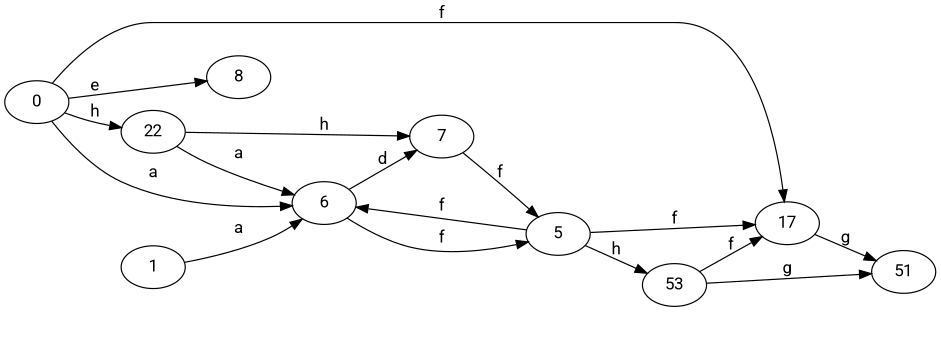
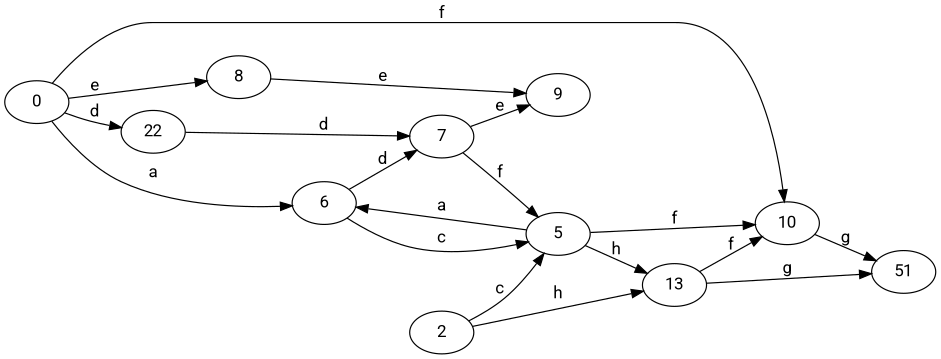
none -> (558, 95)
(95, 112) -> (95, 112)
(324, 125) -> (324, 125)
(228, 172) -> none
(442, 206) -> (442, 206)
(787, 223) -> (787, 223)
(442, 238) -> (442, 238)
(153, 267) -> none
(674, 285) -> (674, 285)
none -> (442, 332)
